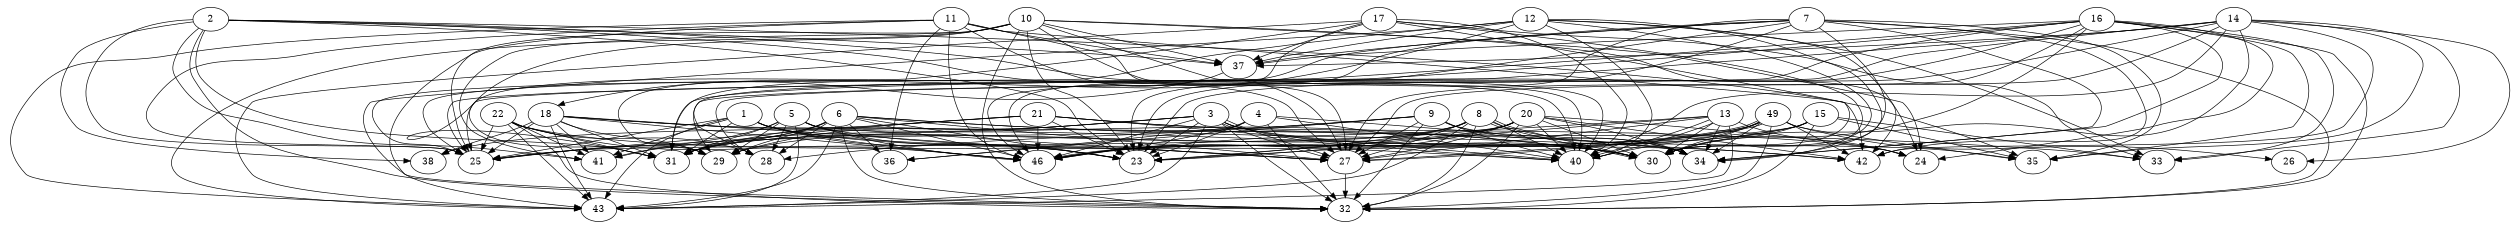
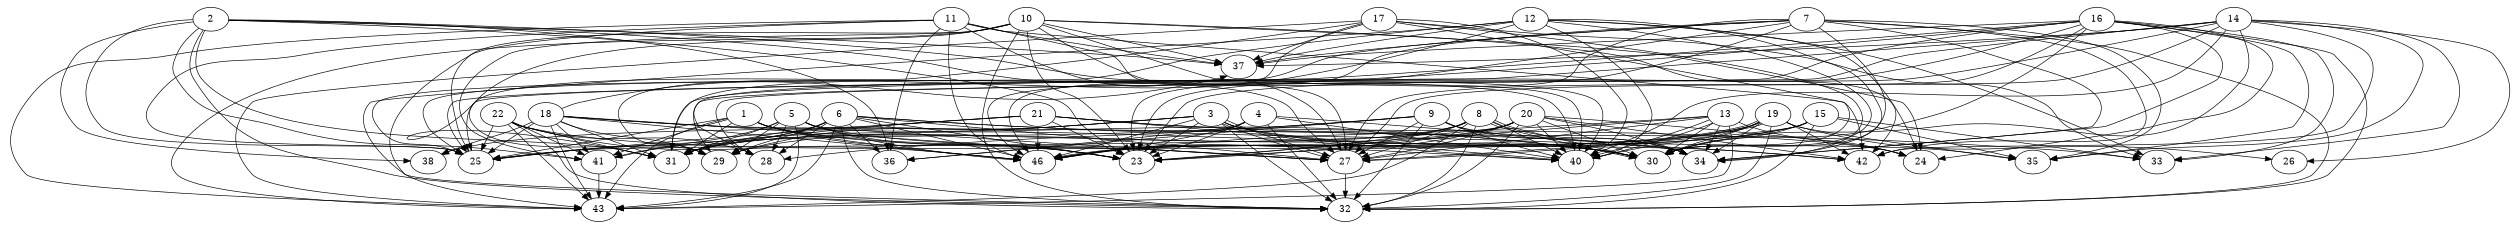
(1125, 44) -> (695, 51)
(927, 94) -> (940, 95)
(1773, 114) -> (1773, 114)
(1032, 192) -> (599, 184)
